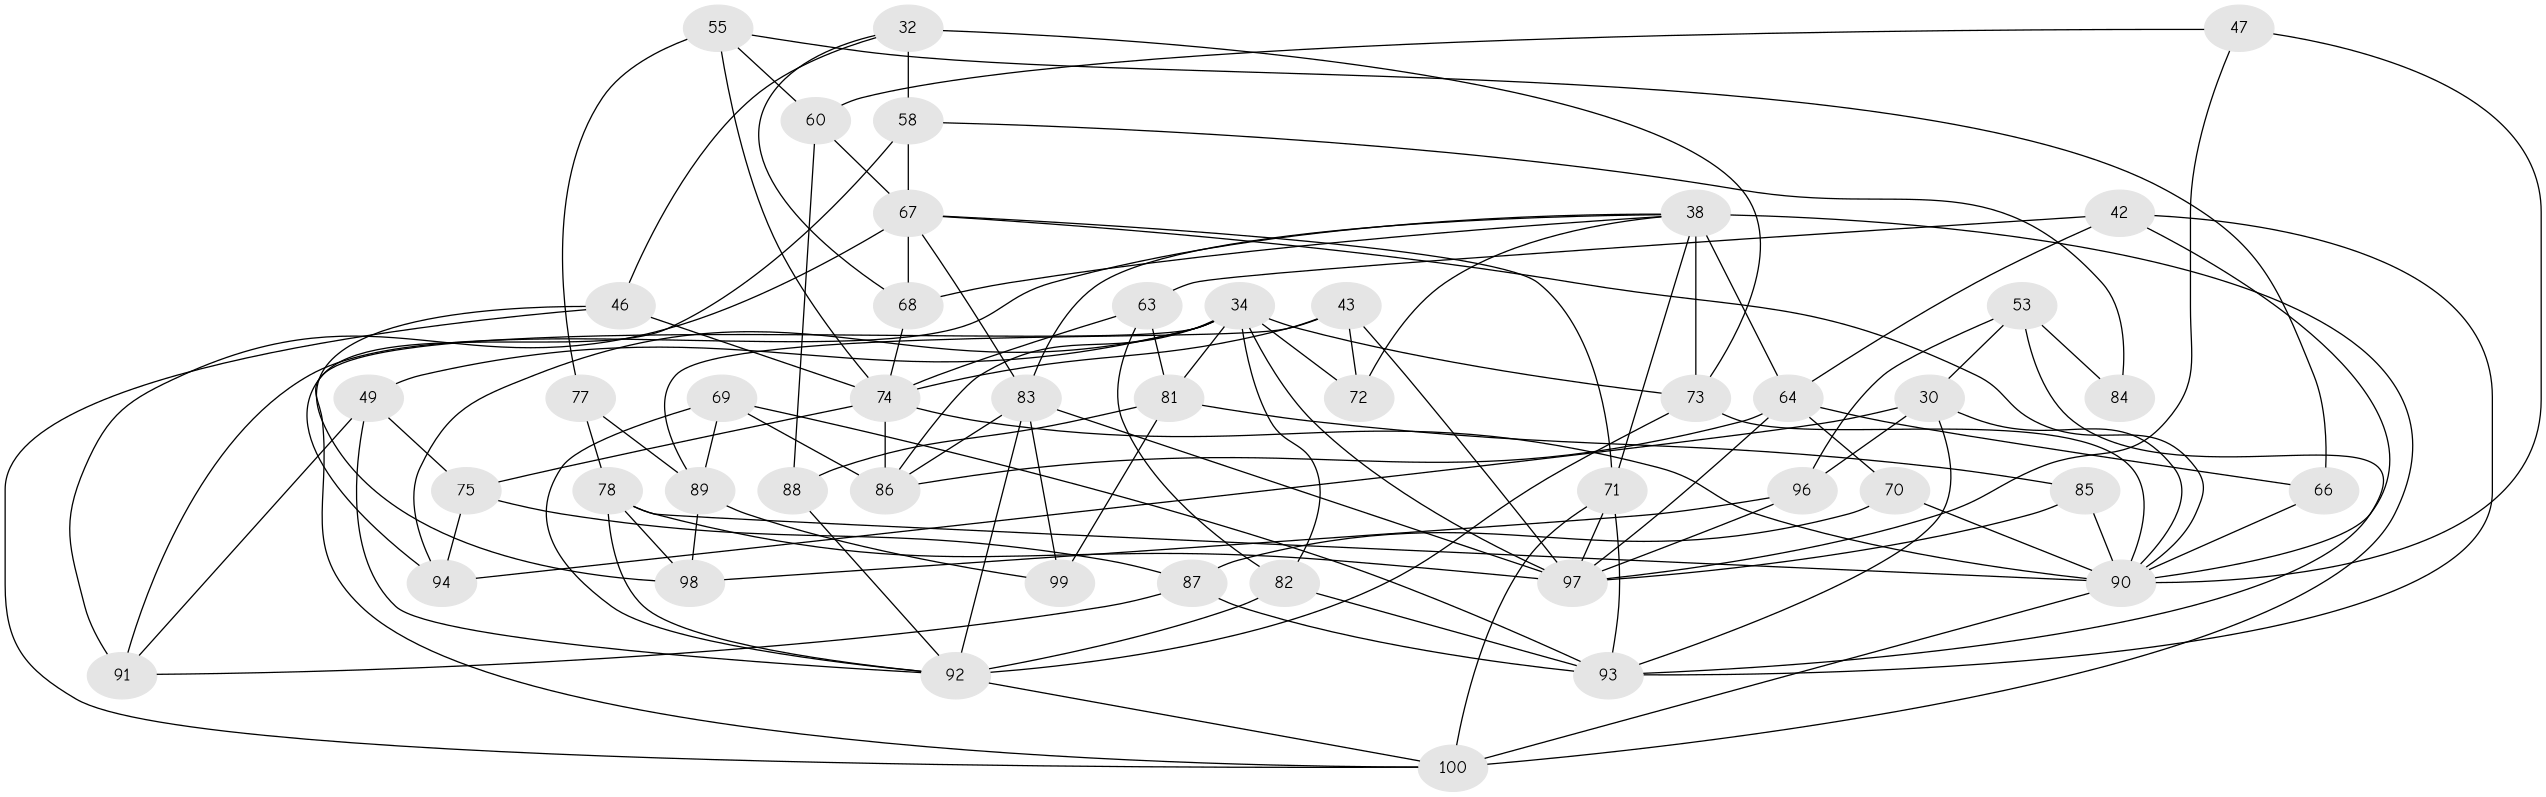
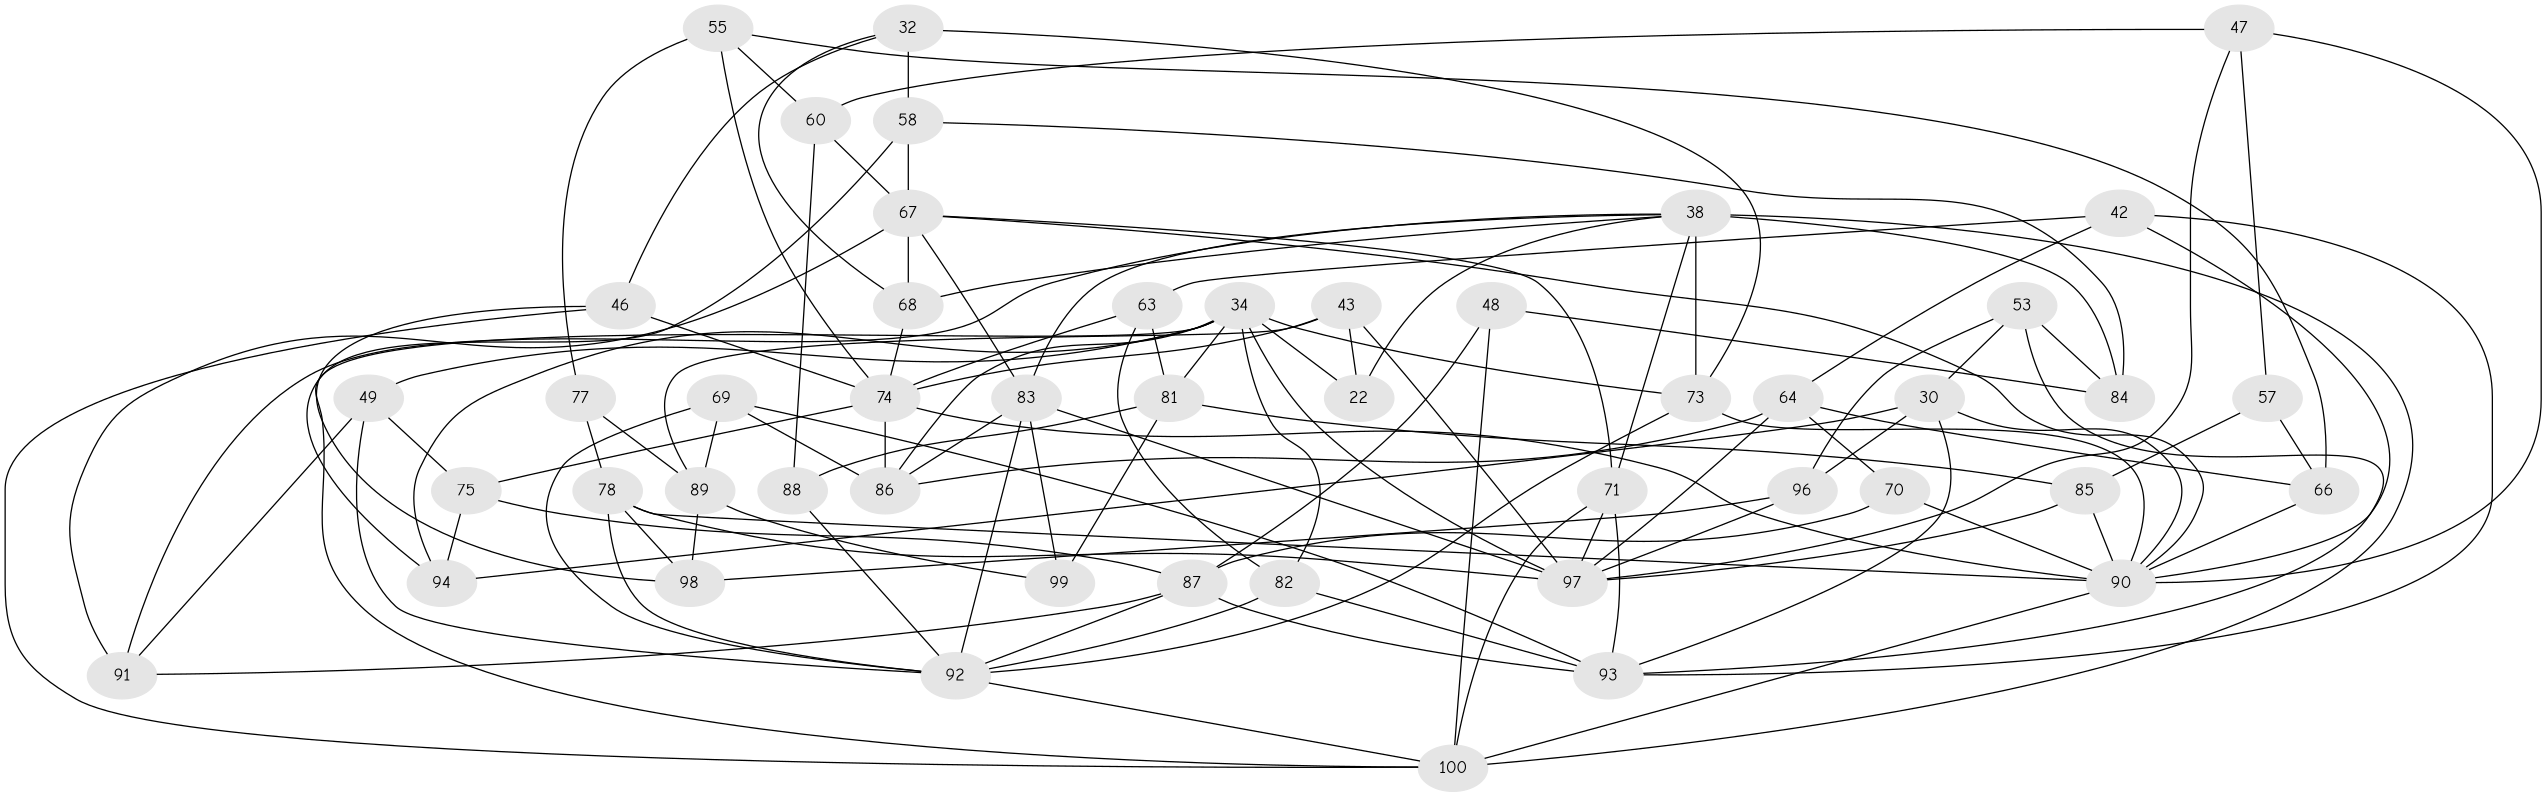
(1737, 295) -> (1955, 244)
none -> (1492, 306)
(1359, 398) -> (1359, 398)
none -> (2268, 398)
none -> (1074, 630)
